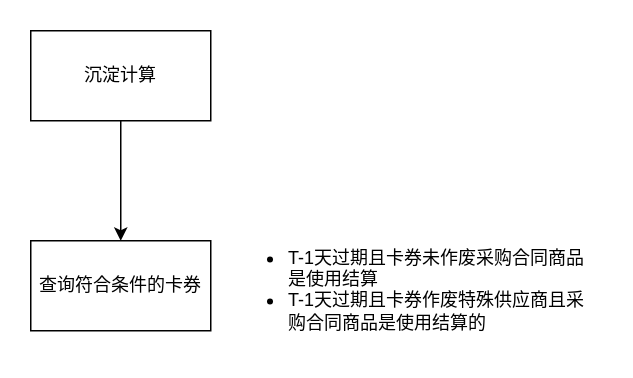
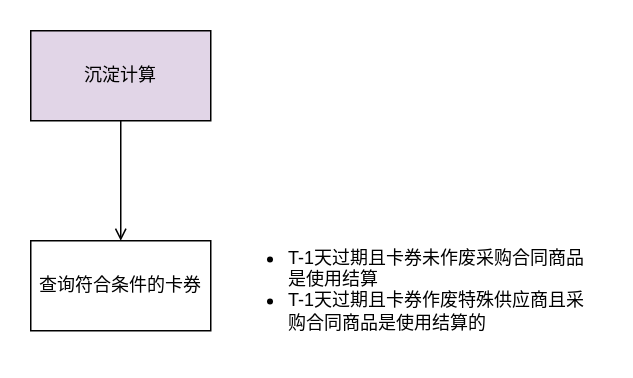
(121, 76) -> (121, 76)
(121, 229) -> (121, 231)
